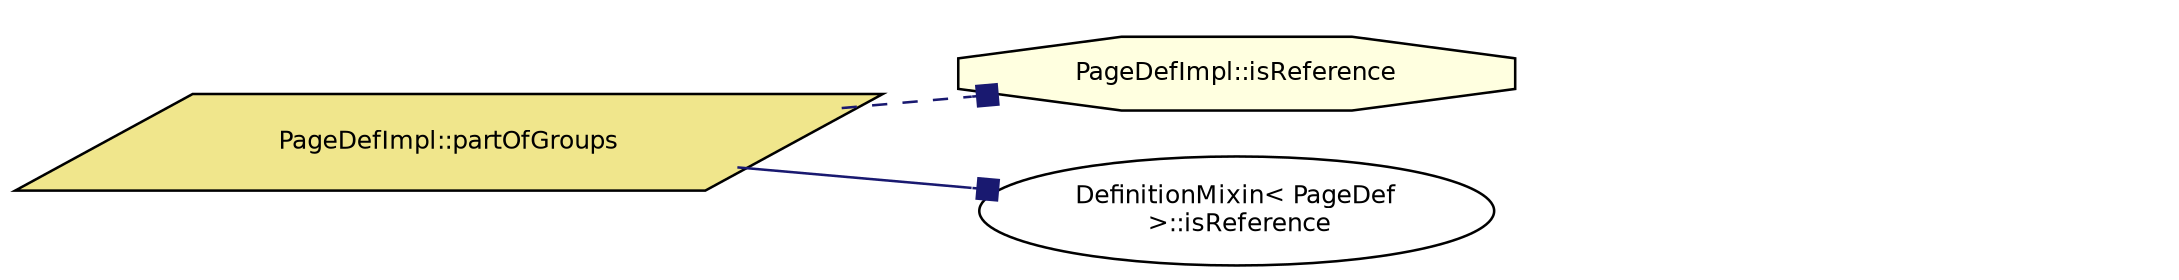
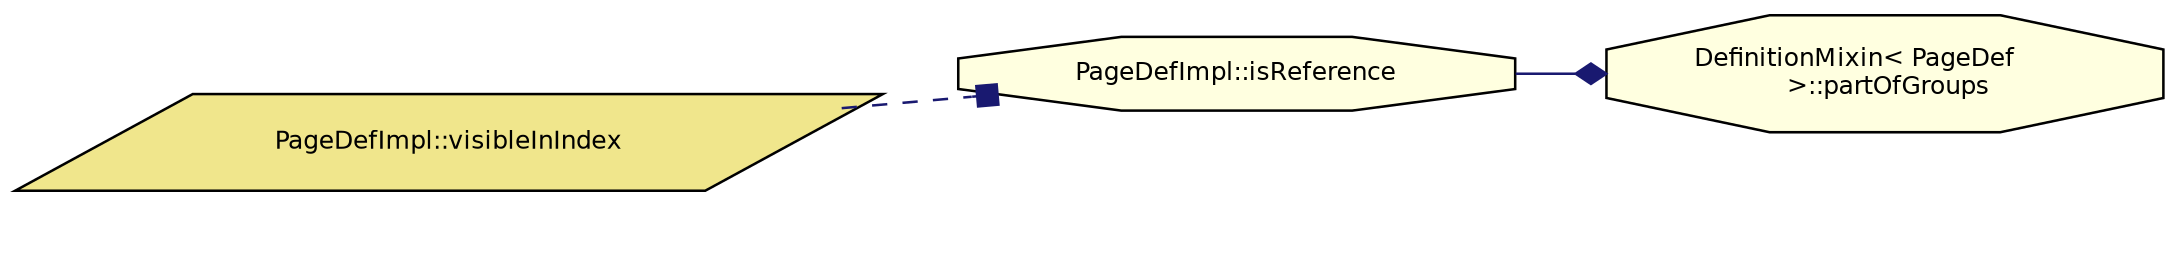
none -> (1885, 74)
(449, 142) -> (449, 142)
(1237, 211) -> none
